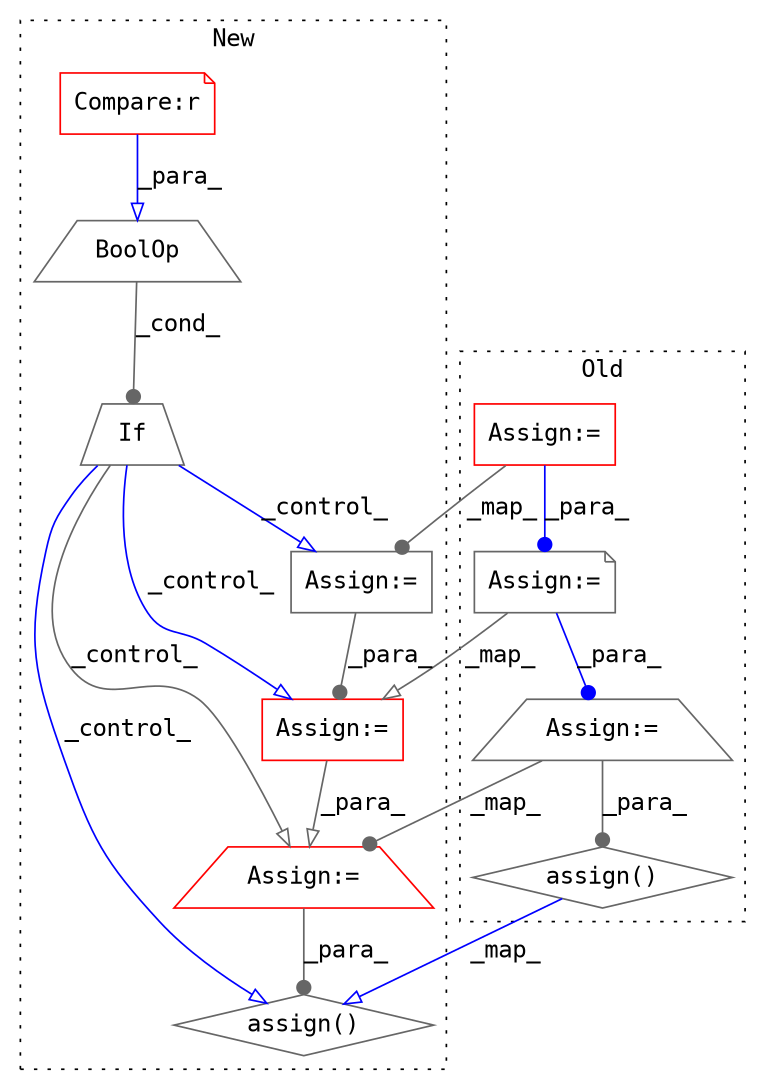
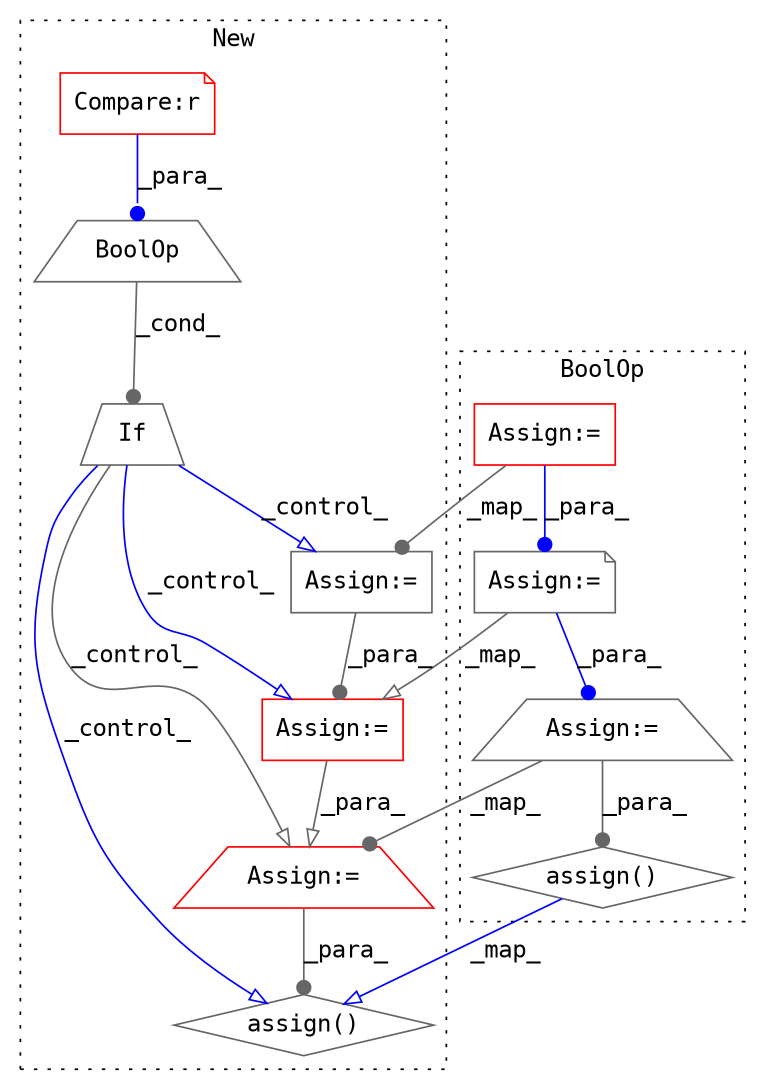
(137, 169) -> (137, 169)
(603, 371) -> (603, 371)
